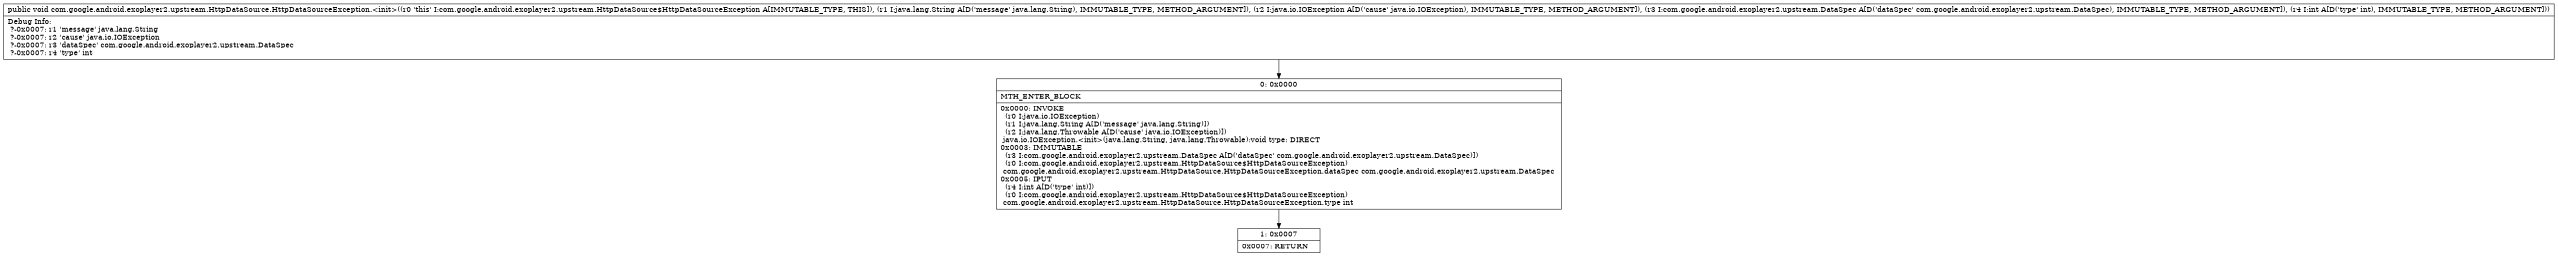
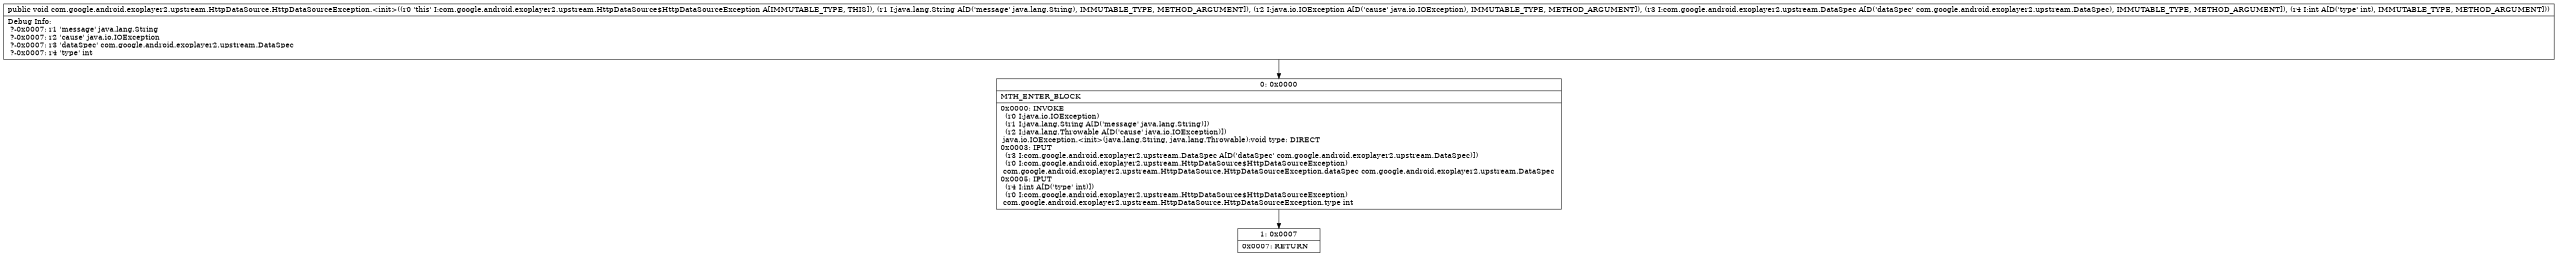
(1044, 148) -> (1029, 148)
